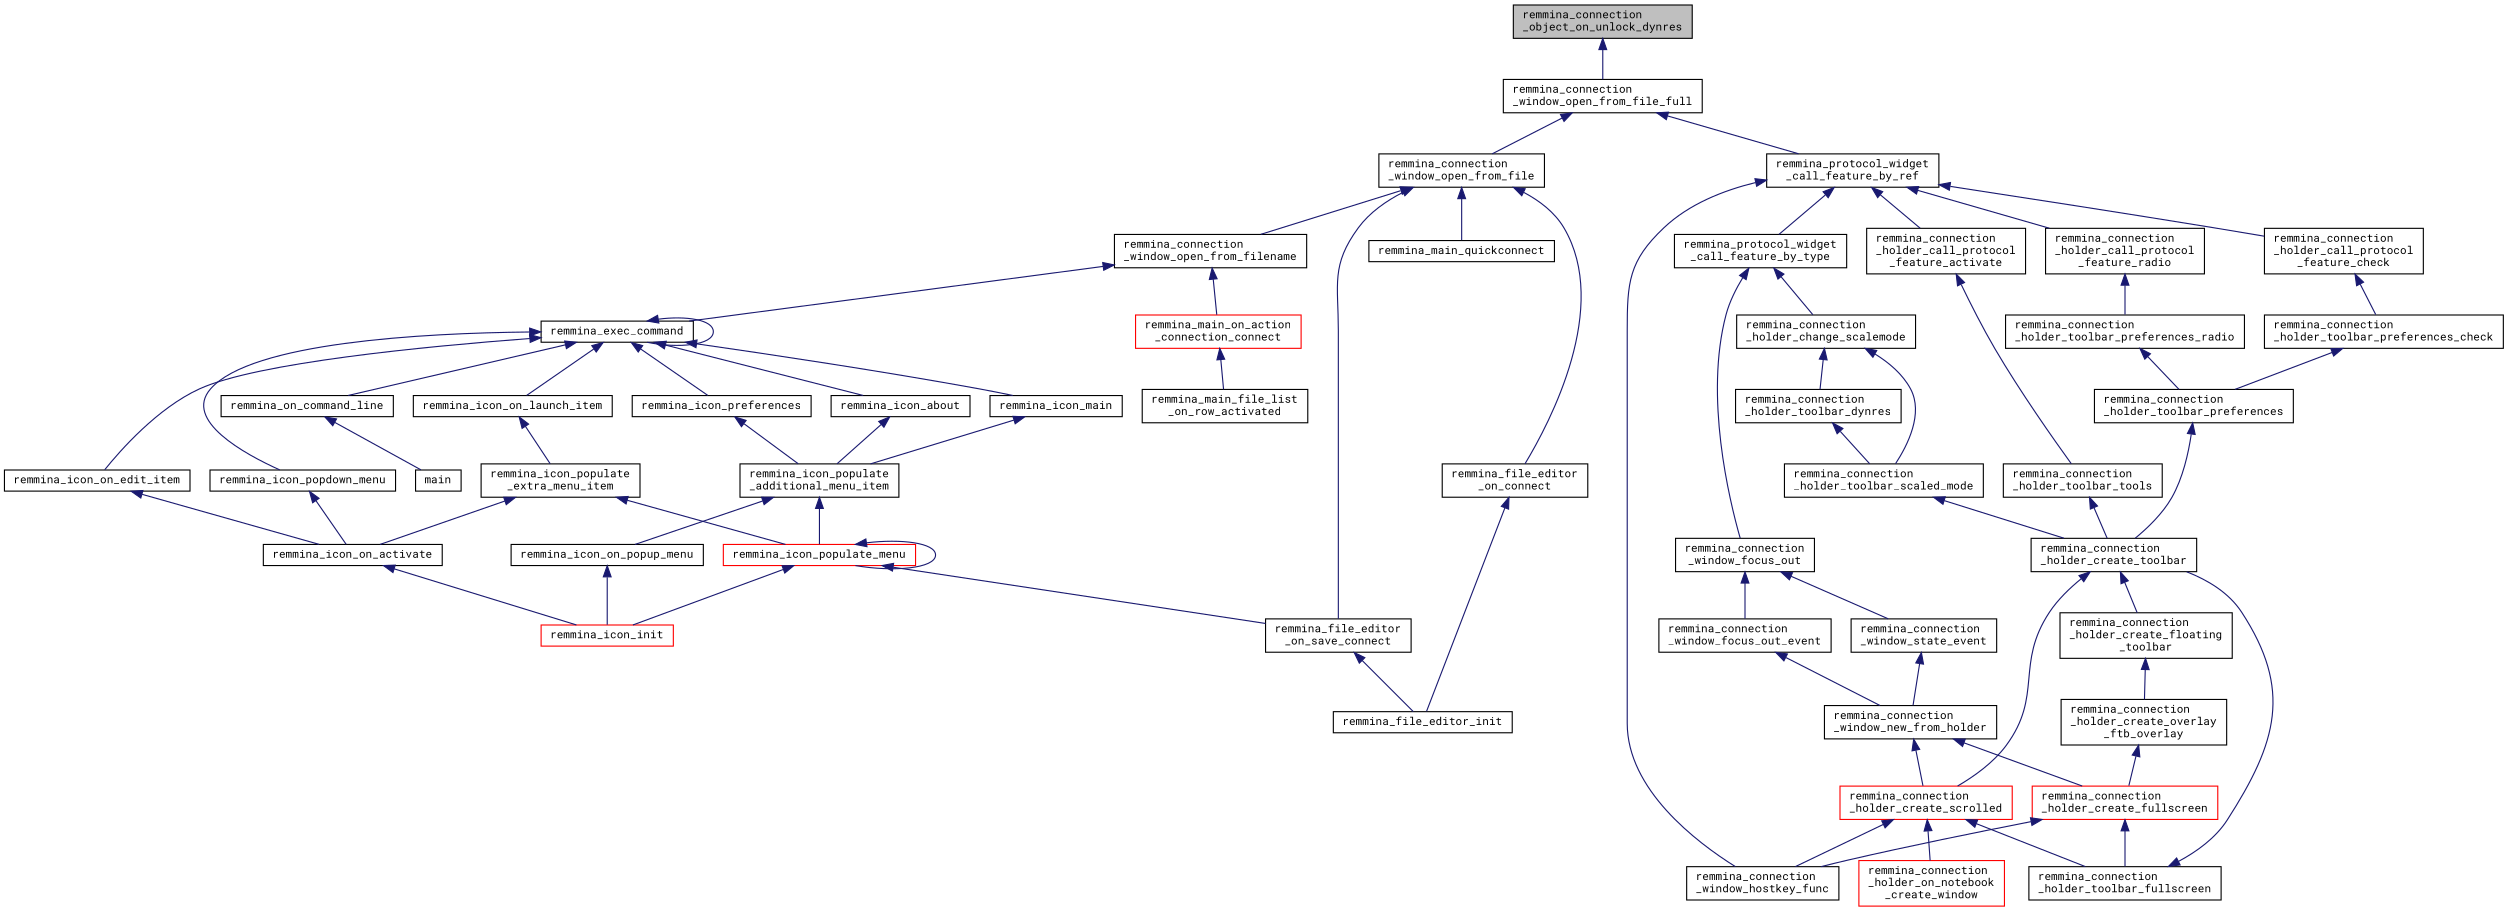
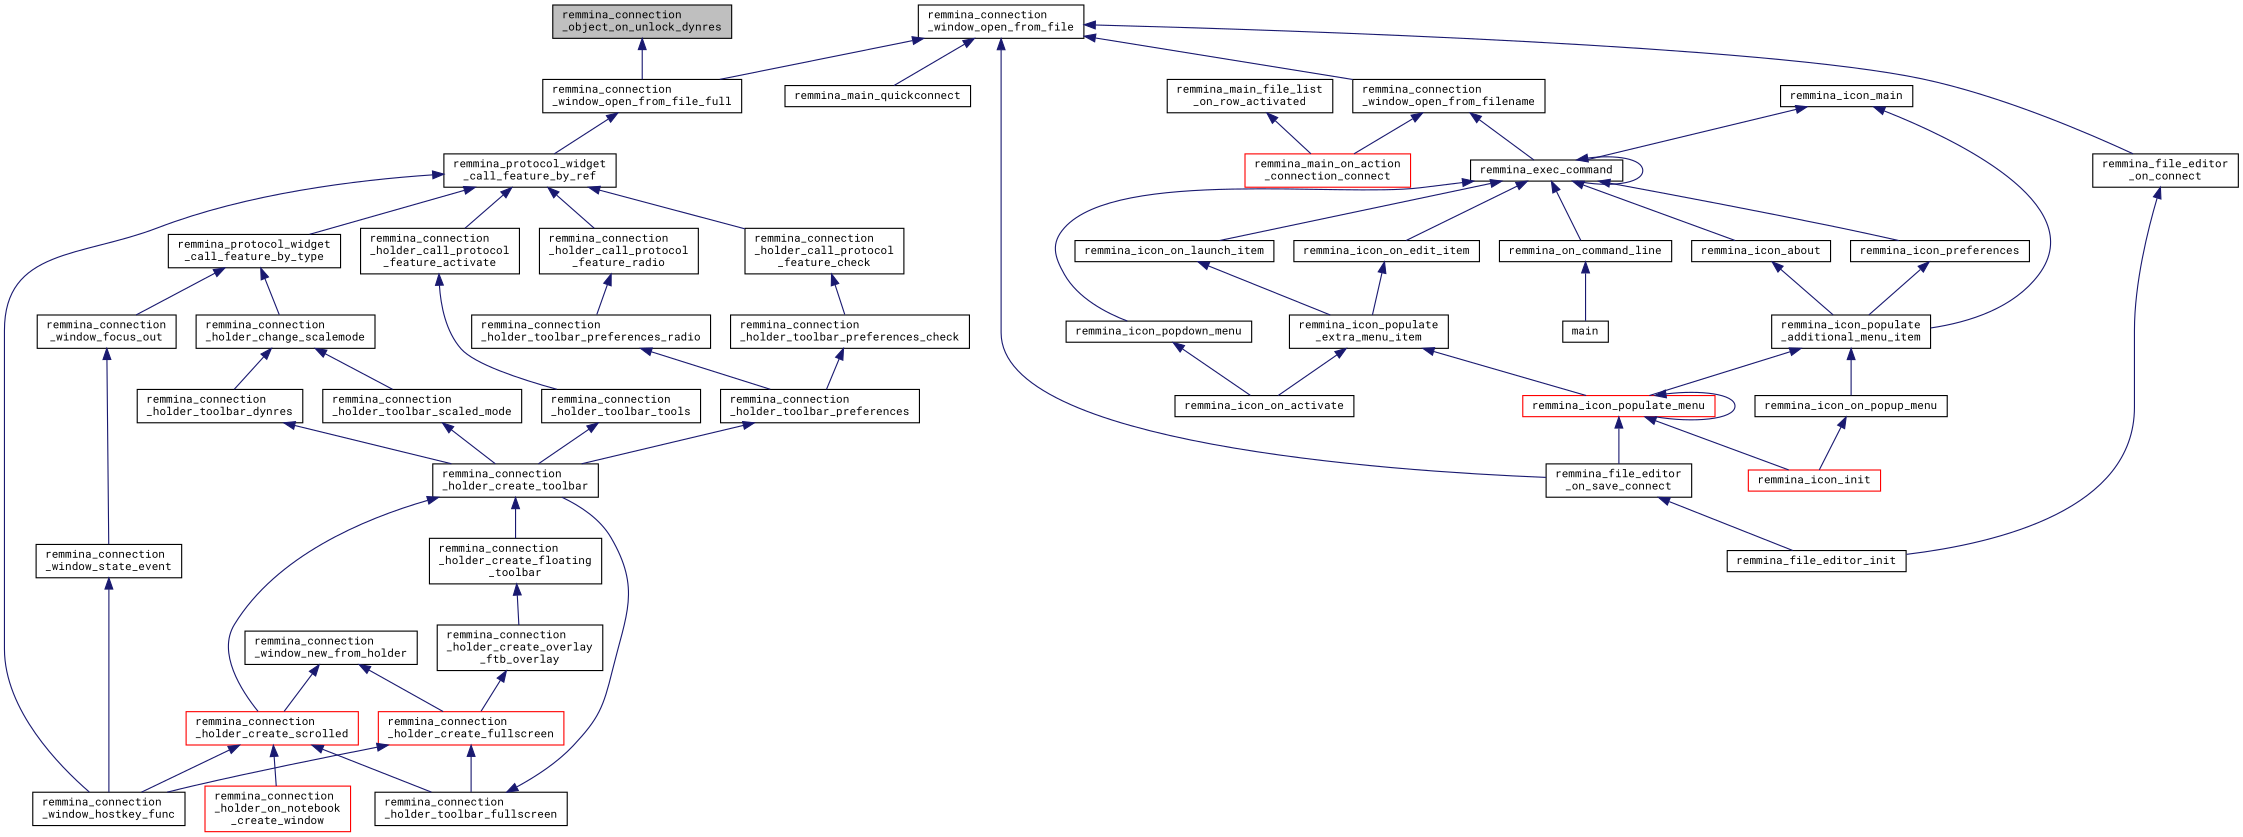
(1527, 136) -> (816, 60)
(855, 368) -> (1691, 135)
(1222, 374) -> (1293, 137)
(1855, 448) -> (373, 445)
(231, 519) -> (1377, 294)
(485, 597) -> none
(1745, 636) -> none
(1916, 685) -> (109, 691)
